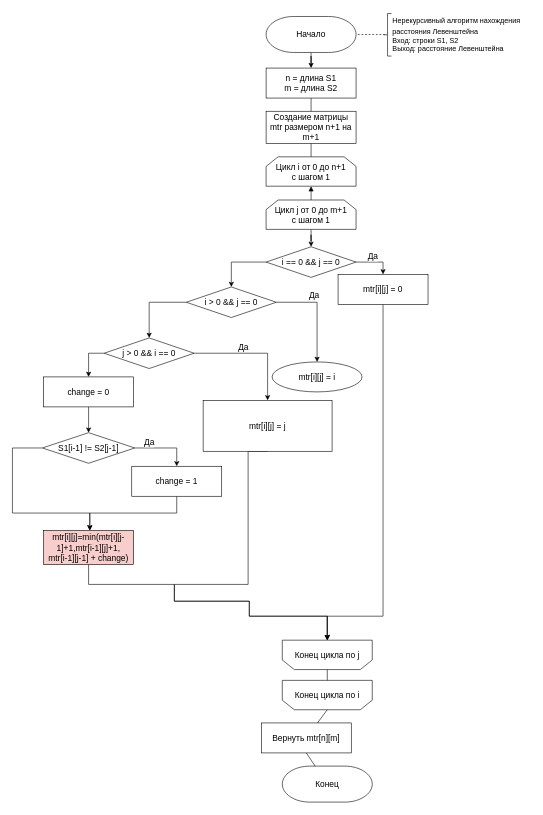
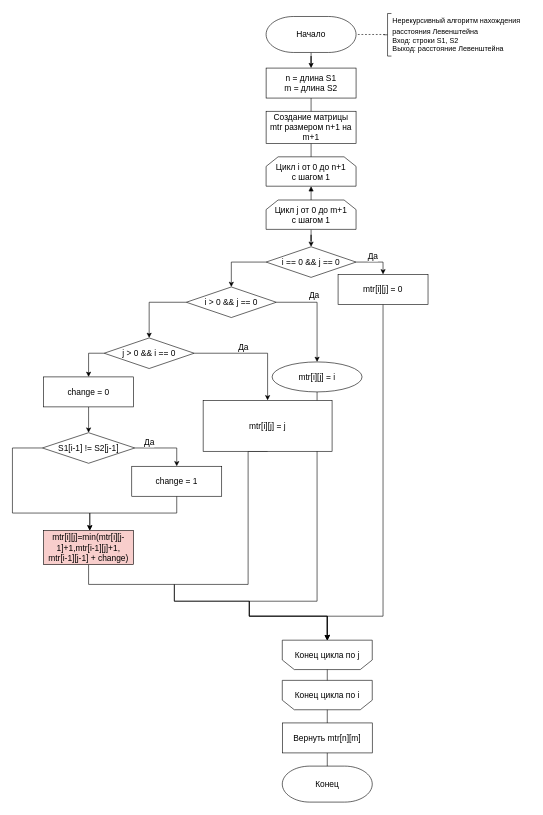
none -> (317, 558)
(306, 738) -> (327, 738)
